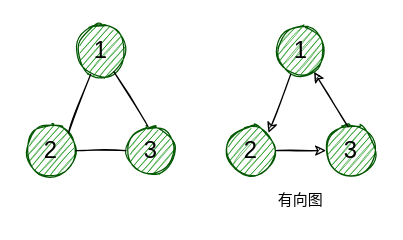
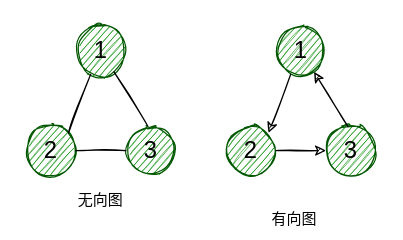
none -> (101, 201)
(301, 201) -> (294, 219)
